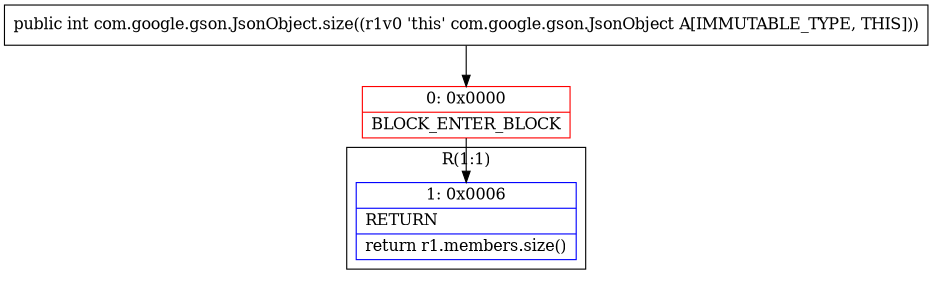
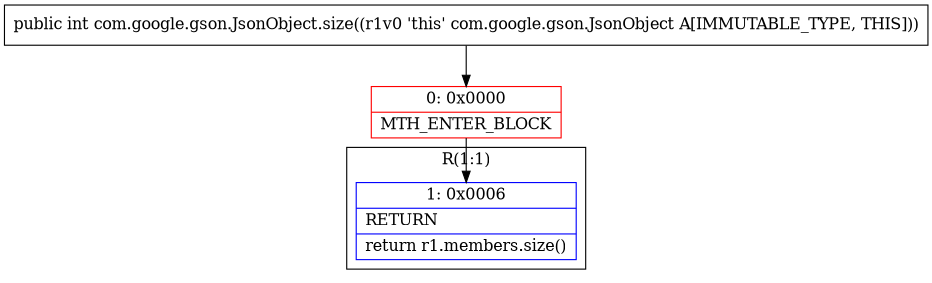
(466, 125) -> (466, 125)
